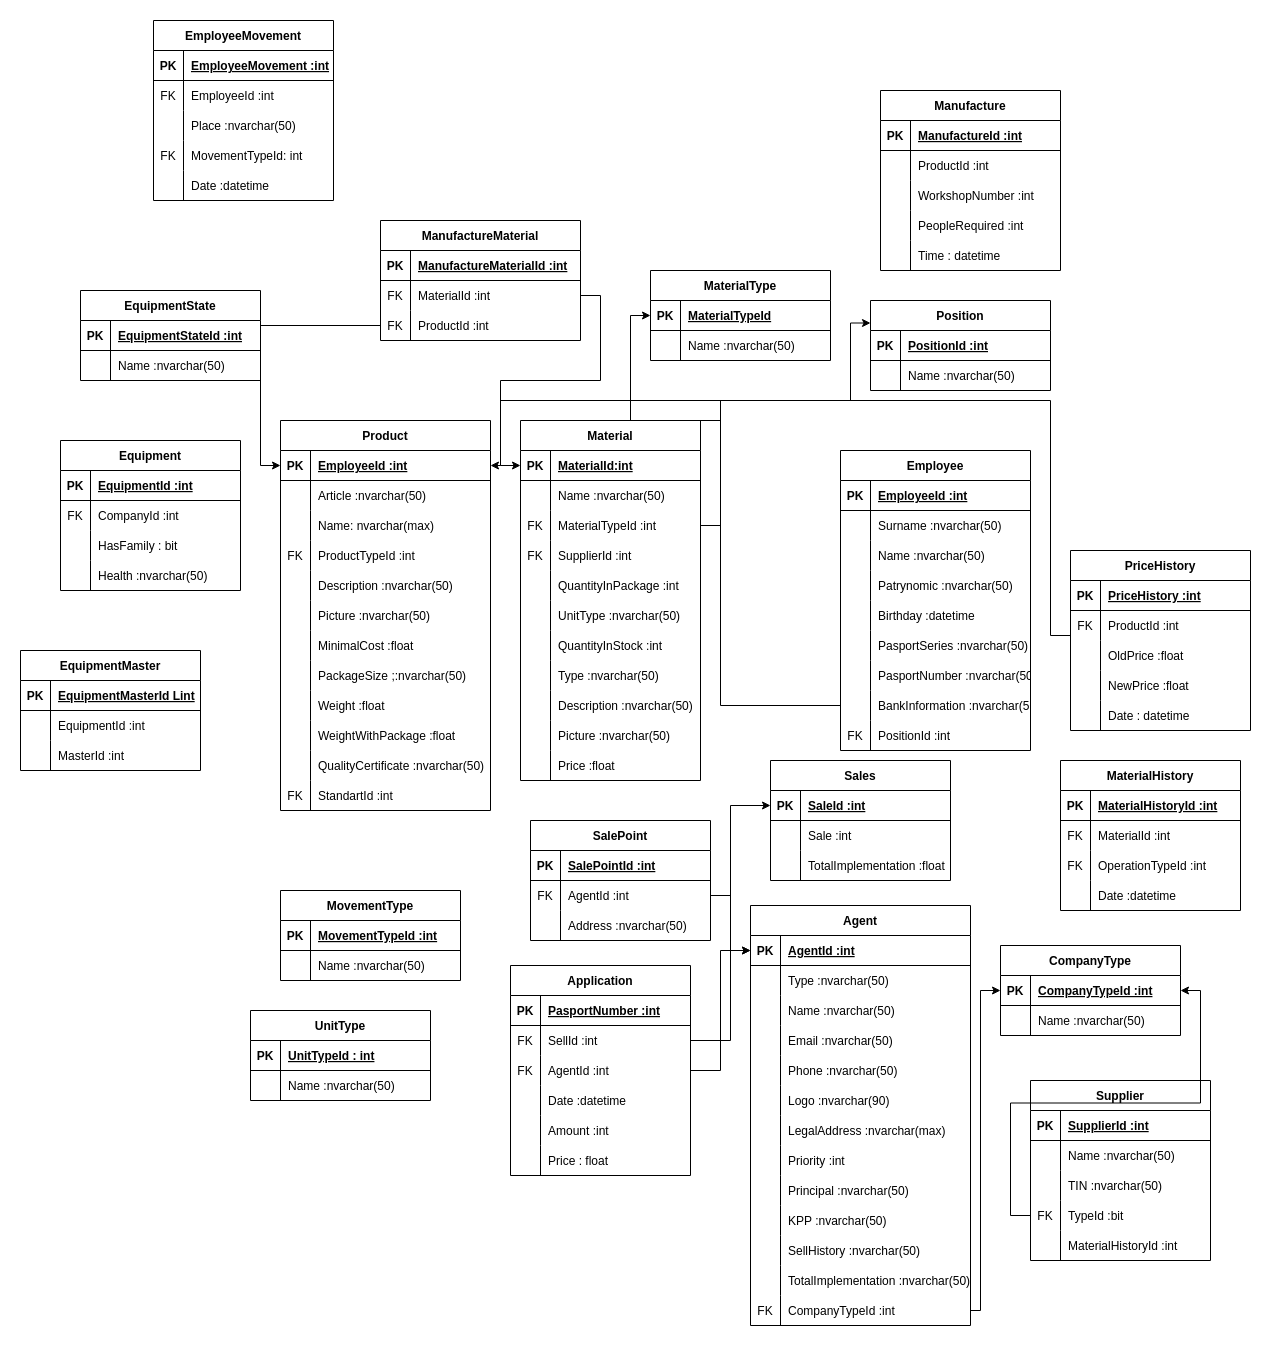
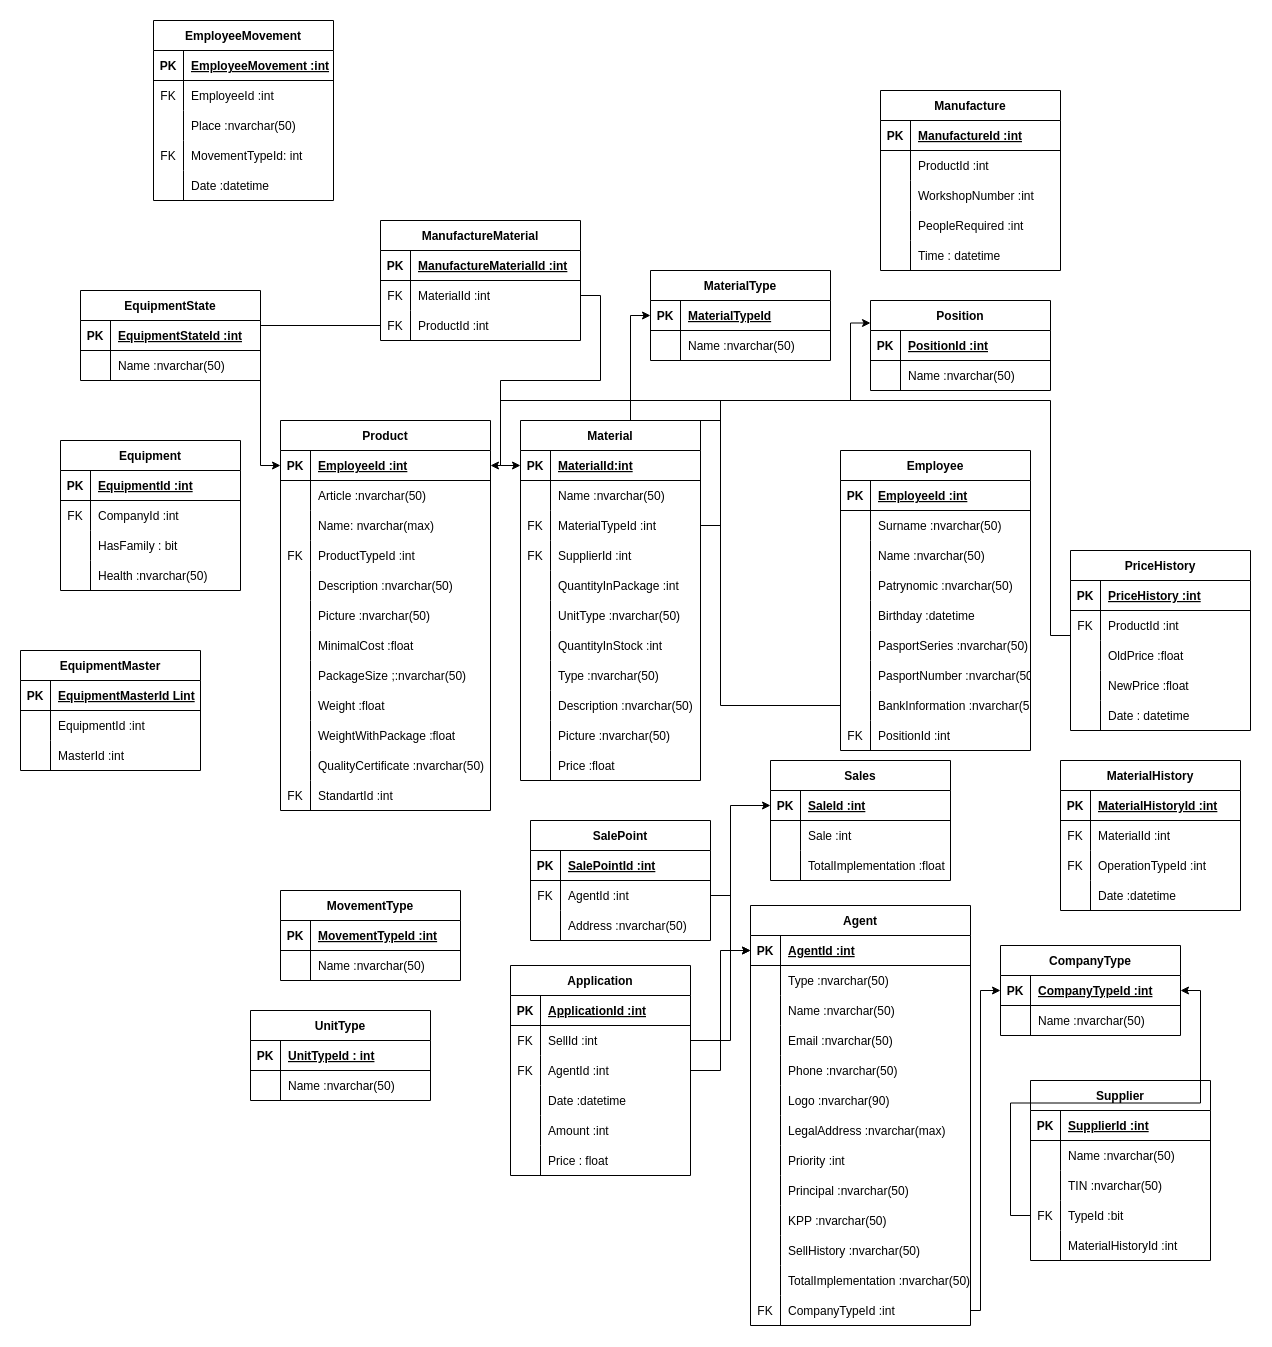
(604, 1011) -> (599, 1011)
